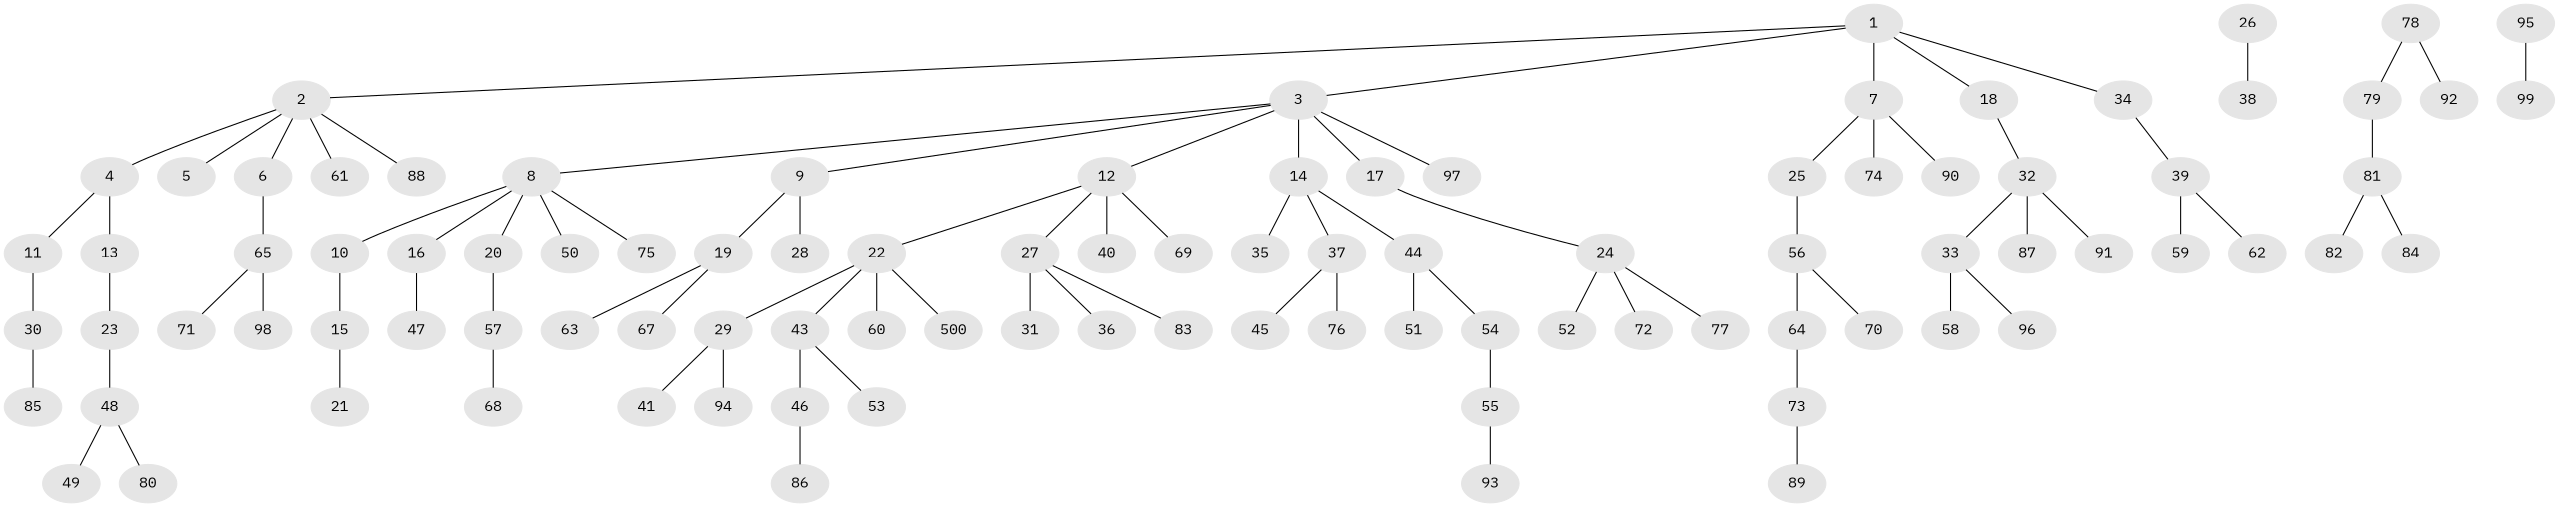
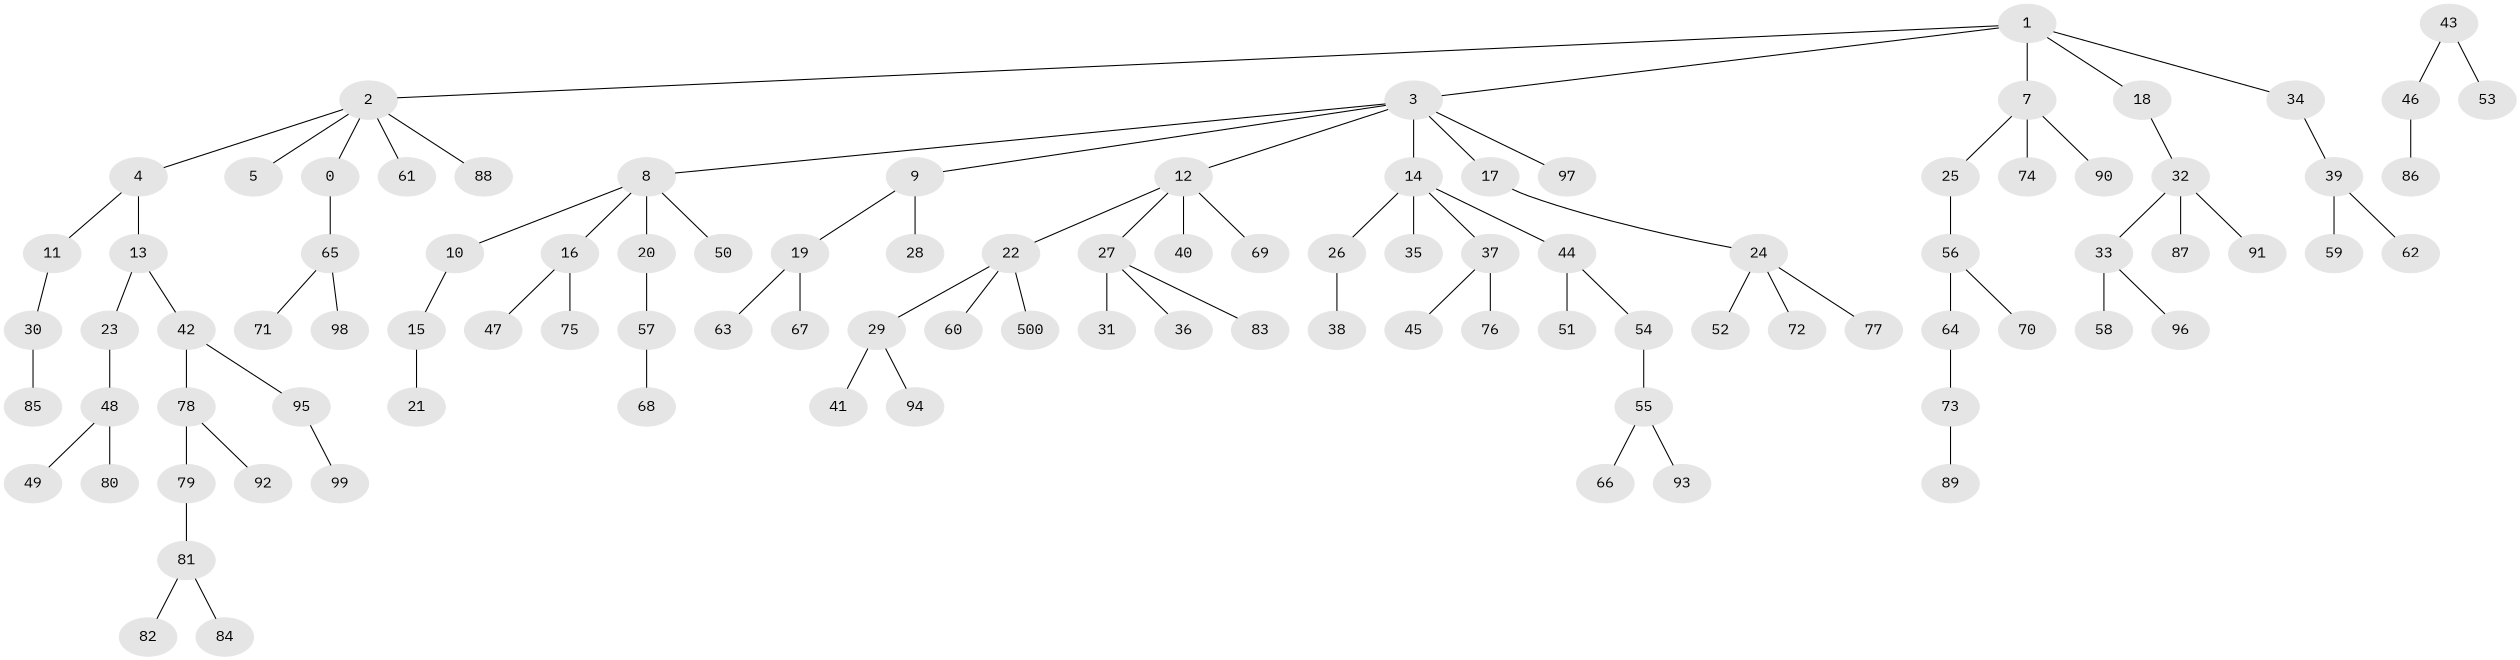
(263, 177) -> (330, 177)
(589, 215) -> (570, 292)
none -> (1375, 215)
(838, 292) -> none
none -> (186, 330)
none -> (1605, 484)
